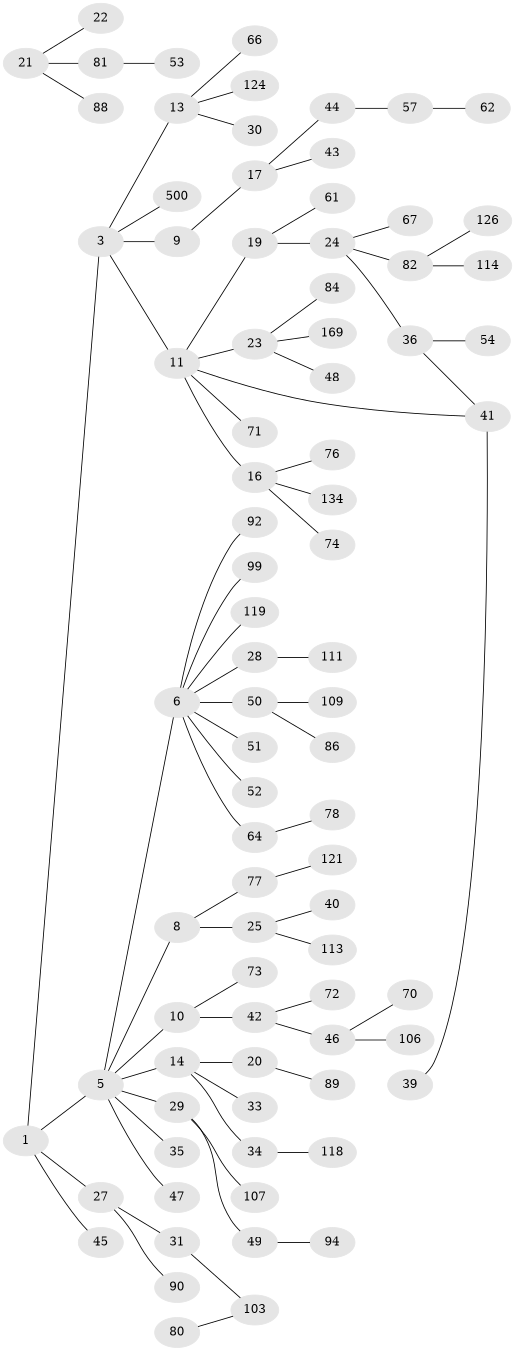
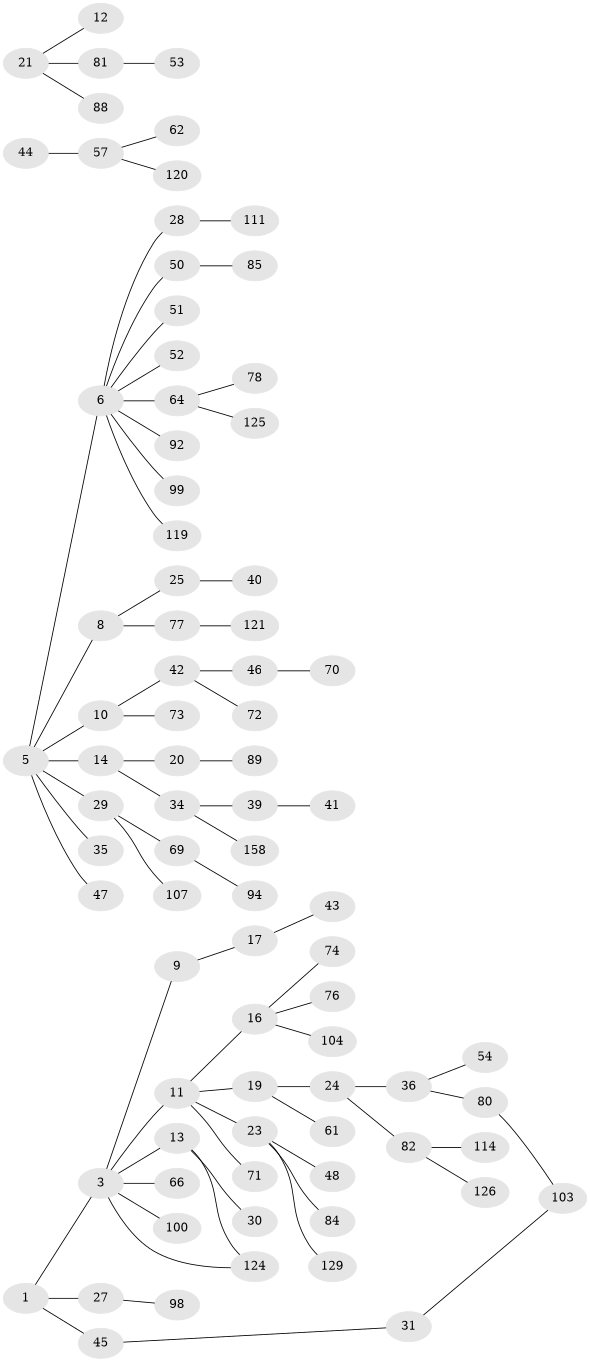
(101, 18) -> (101, 18)
(216, 75) -> (139, 1183)
(294, 142) -> none
none -> (177, 176)
(177, 197) -> (177, 1228)
(410, 221) -> none
(332, 333) -> (332, 1267)
(449, 379) -> (447, 1095)
(329, 404) -> none
none -> (255, 423)
(332, 500) -> (332, 1042)
(332, 702) -> none
(332, 748) -> (255, 266)
none -> (216, 806)
(332, 950) -> none
(410, 1040) -> none
(255, 1108) -> none
(63, 1113) -> none
(332, 1152) -> (255, 851)
(139, 1220) -> (255, 1335)
(255, 1242) -> (177, 851)
none -> (158, 1253)
(177, 1288) -> (177, 1305)
